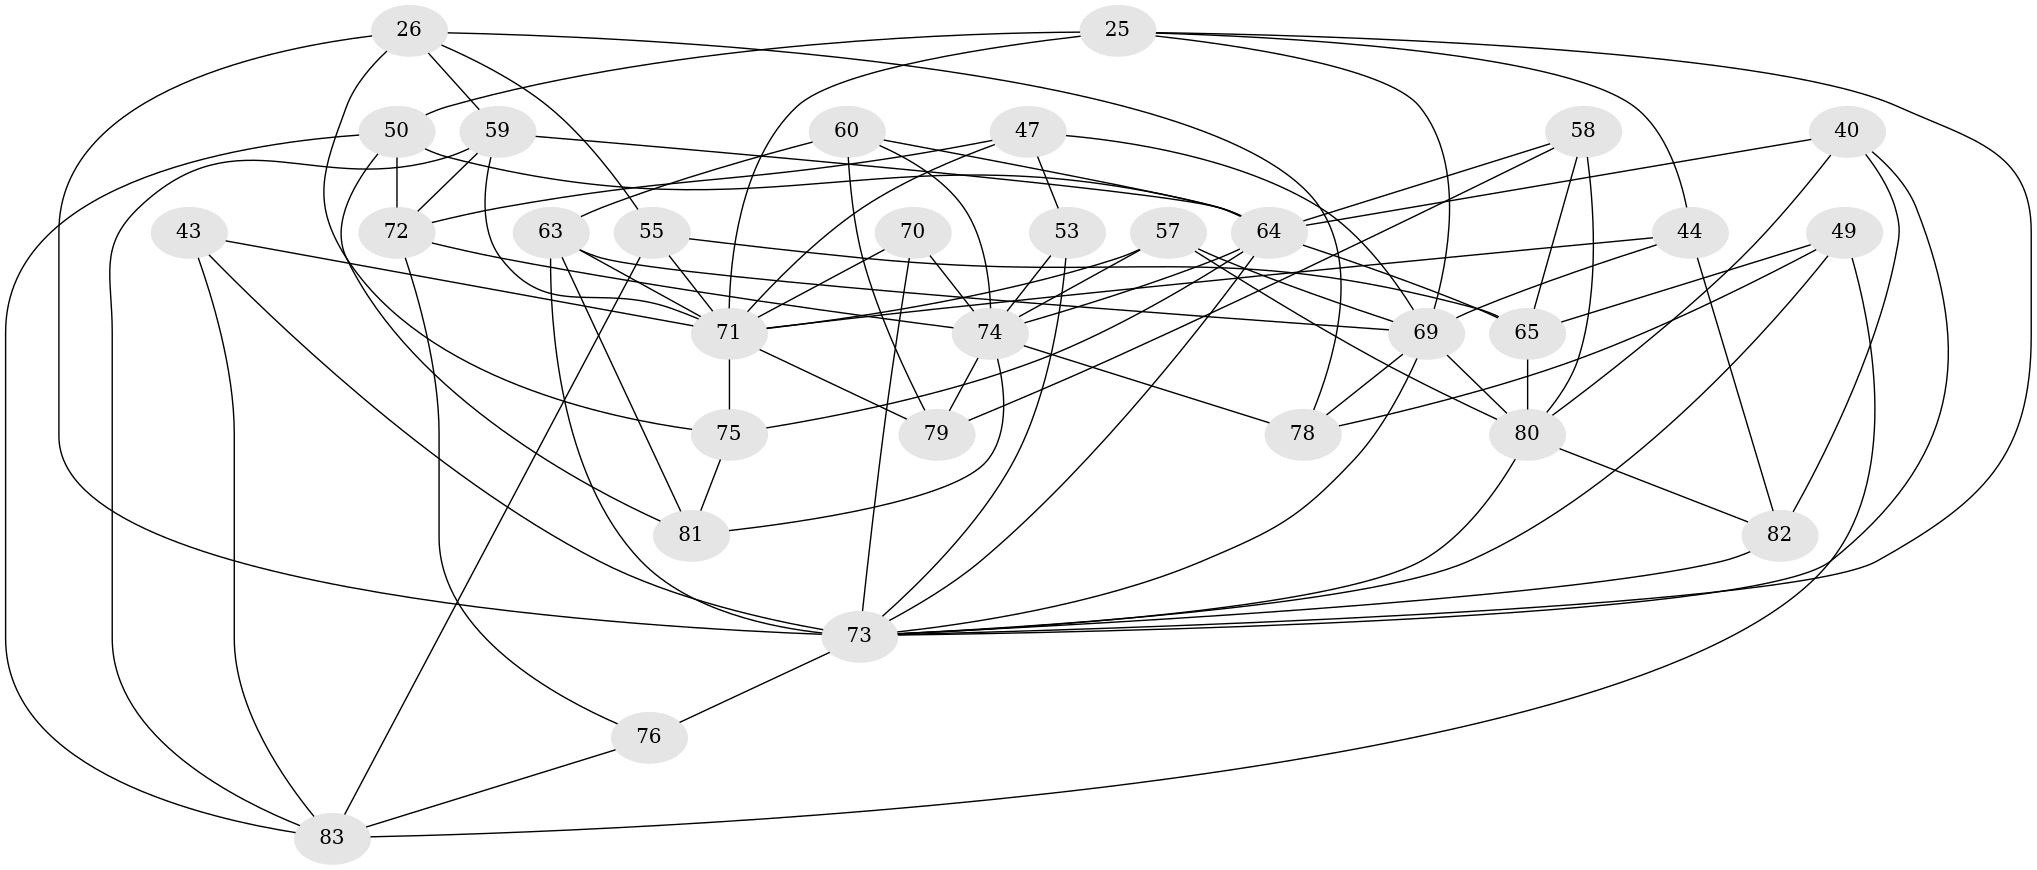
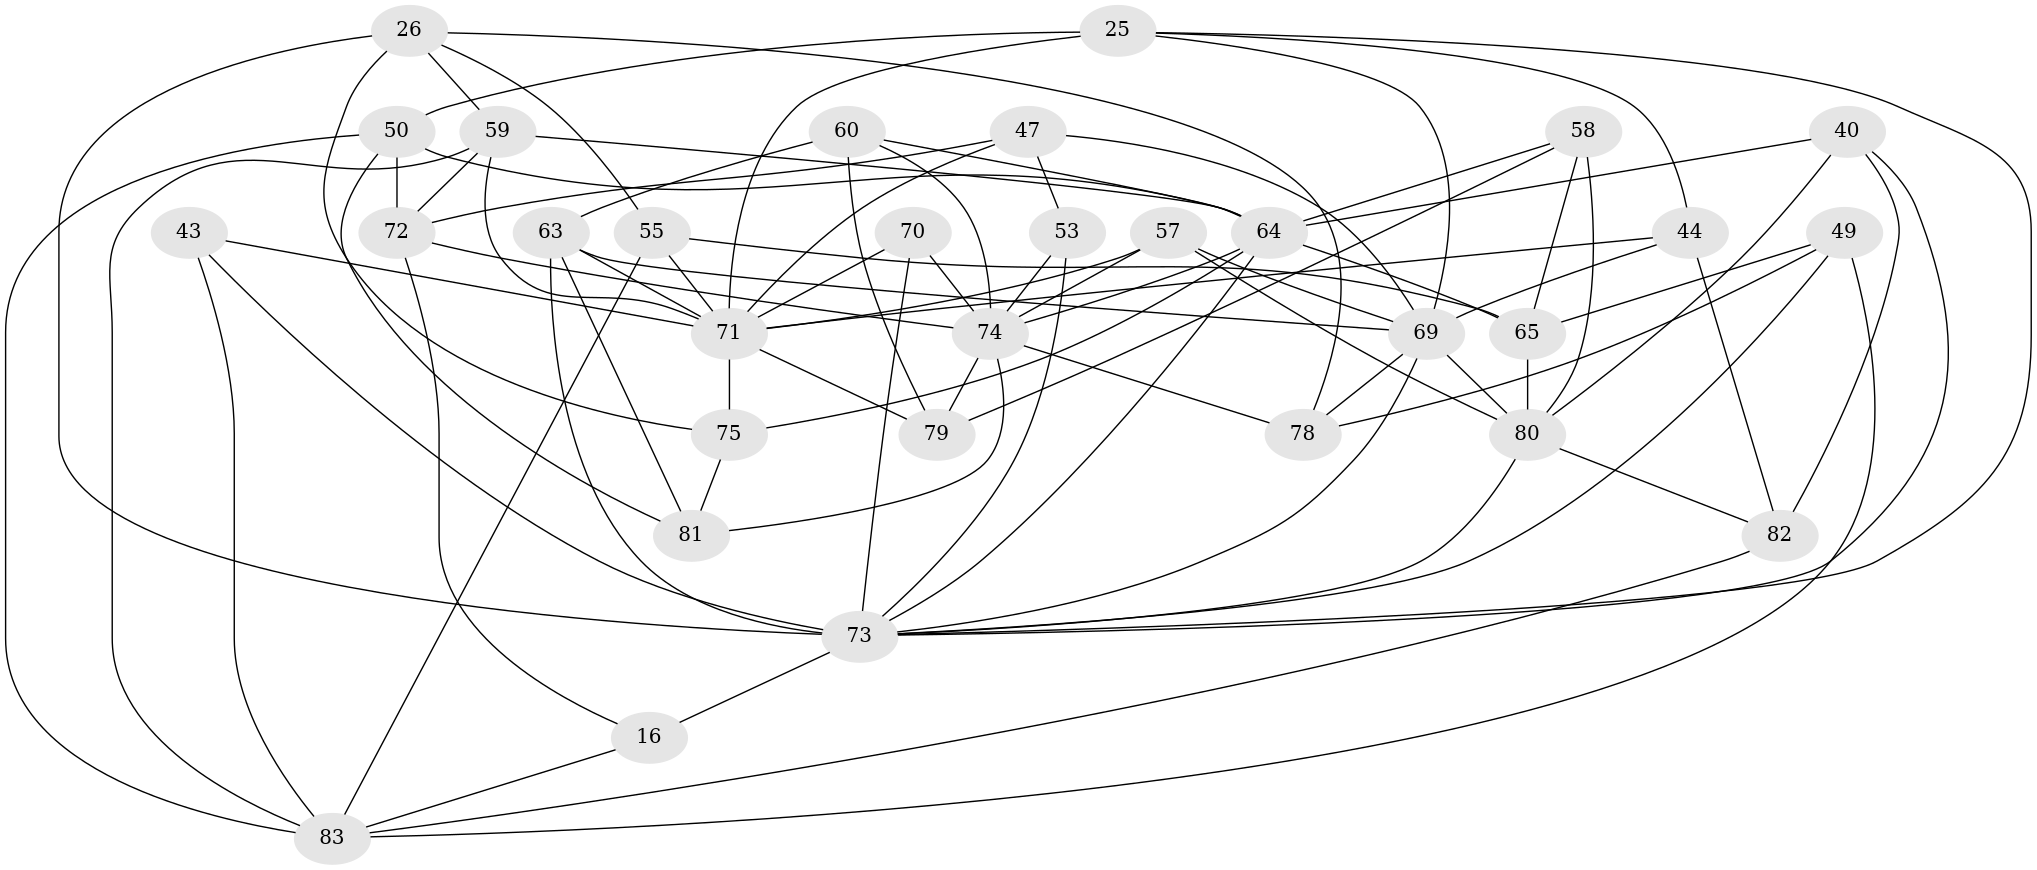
(1326, 608) -> (1065, 719)
(649, 738) -> (649, 738)
